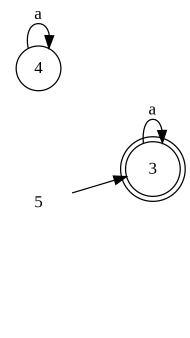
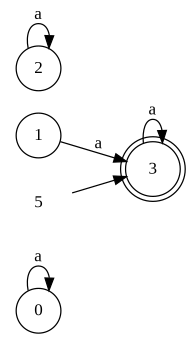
(39, 68) -> (39, 68)
none -> (39, 135)
none -> (39, 311)
